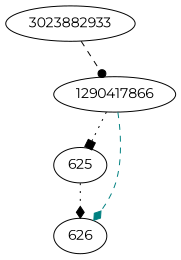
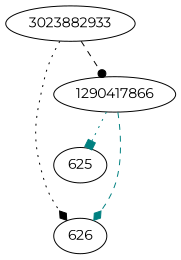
(100, 126) -> (100, 126)
(80, 195) -> (36, 126)
